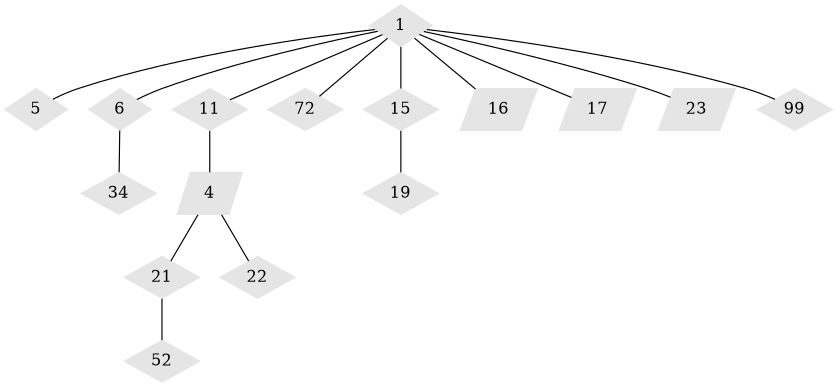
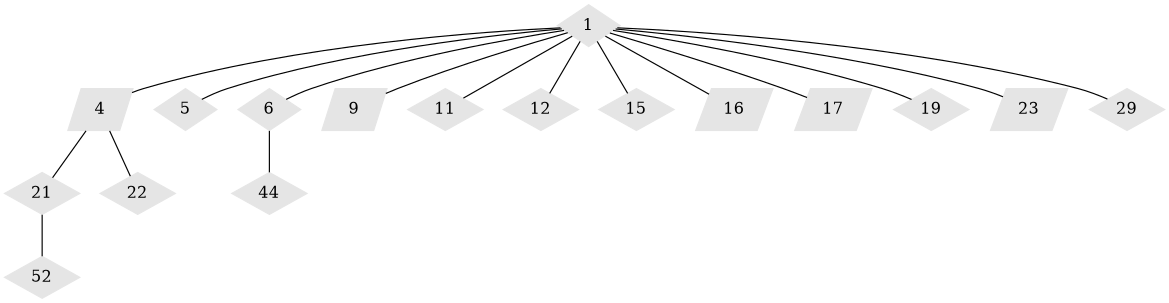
(305, 110) -> (541, 110)
none -> (354, 110)
(795, 110) -> (1127, 110)
(210, 152) -> (344, 48)
(401, 152) -> (764, 58)
(119, 193) -> (269, 193)
